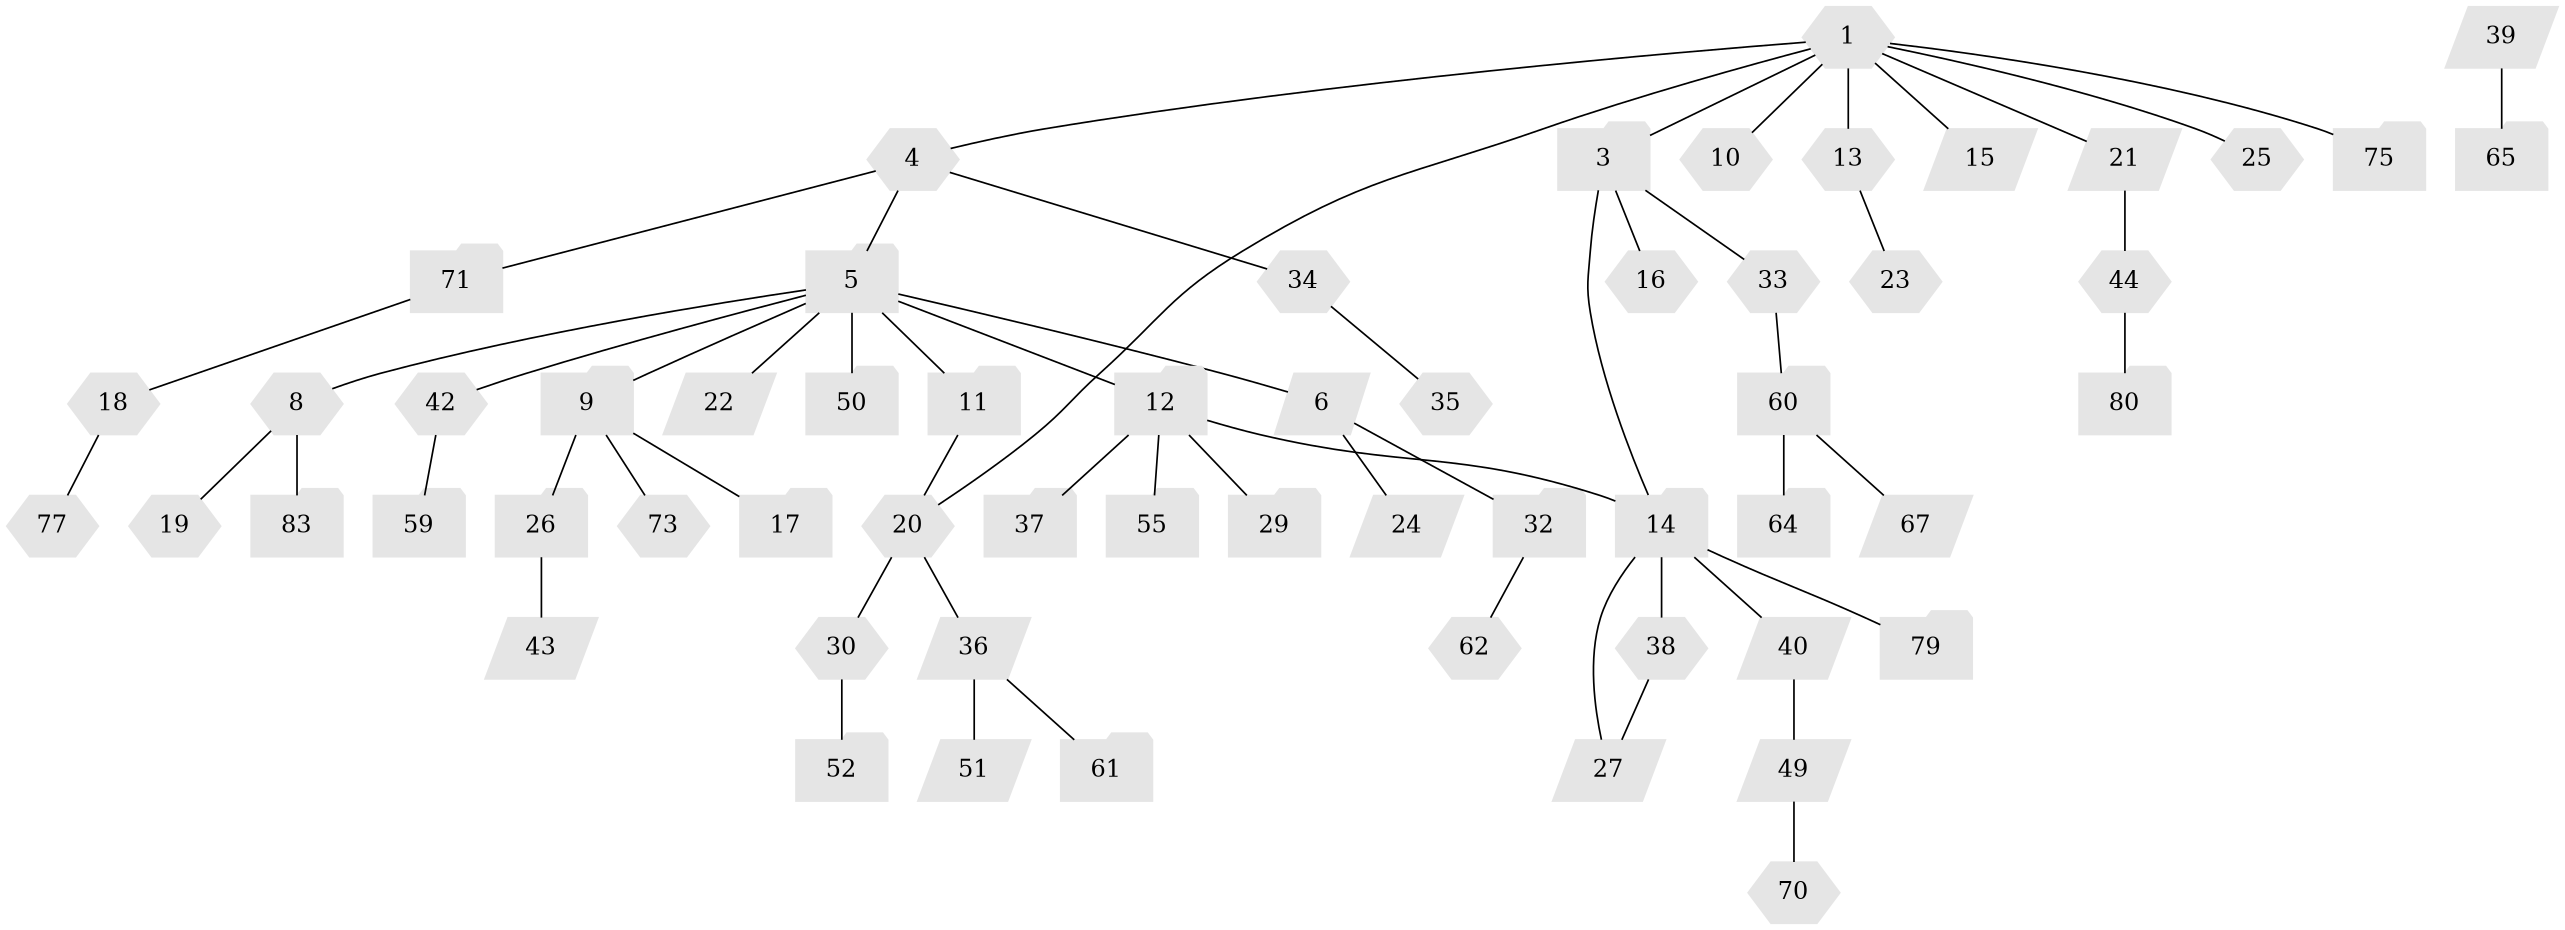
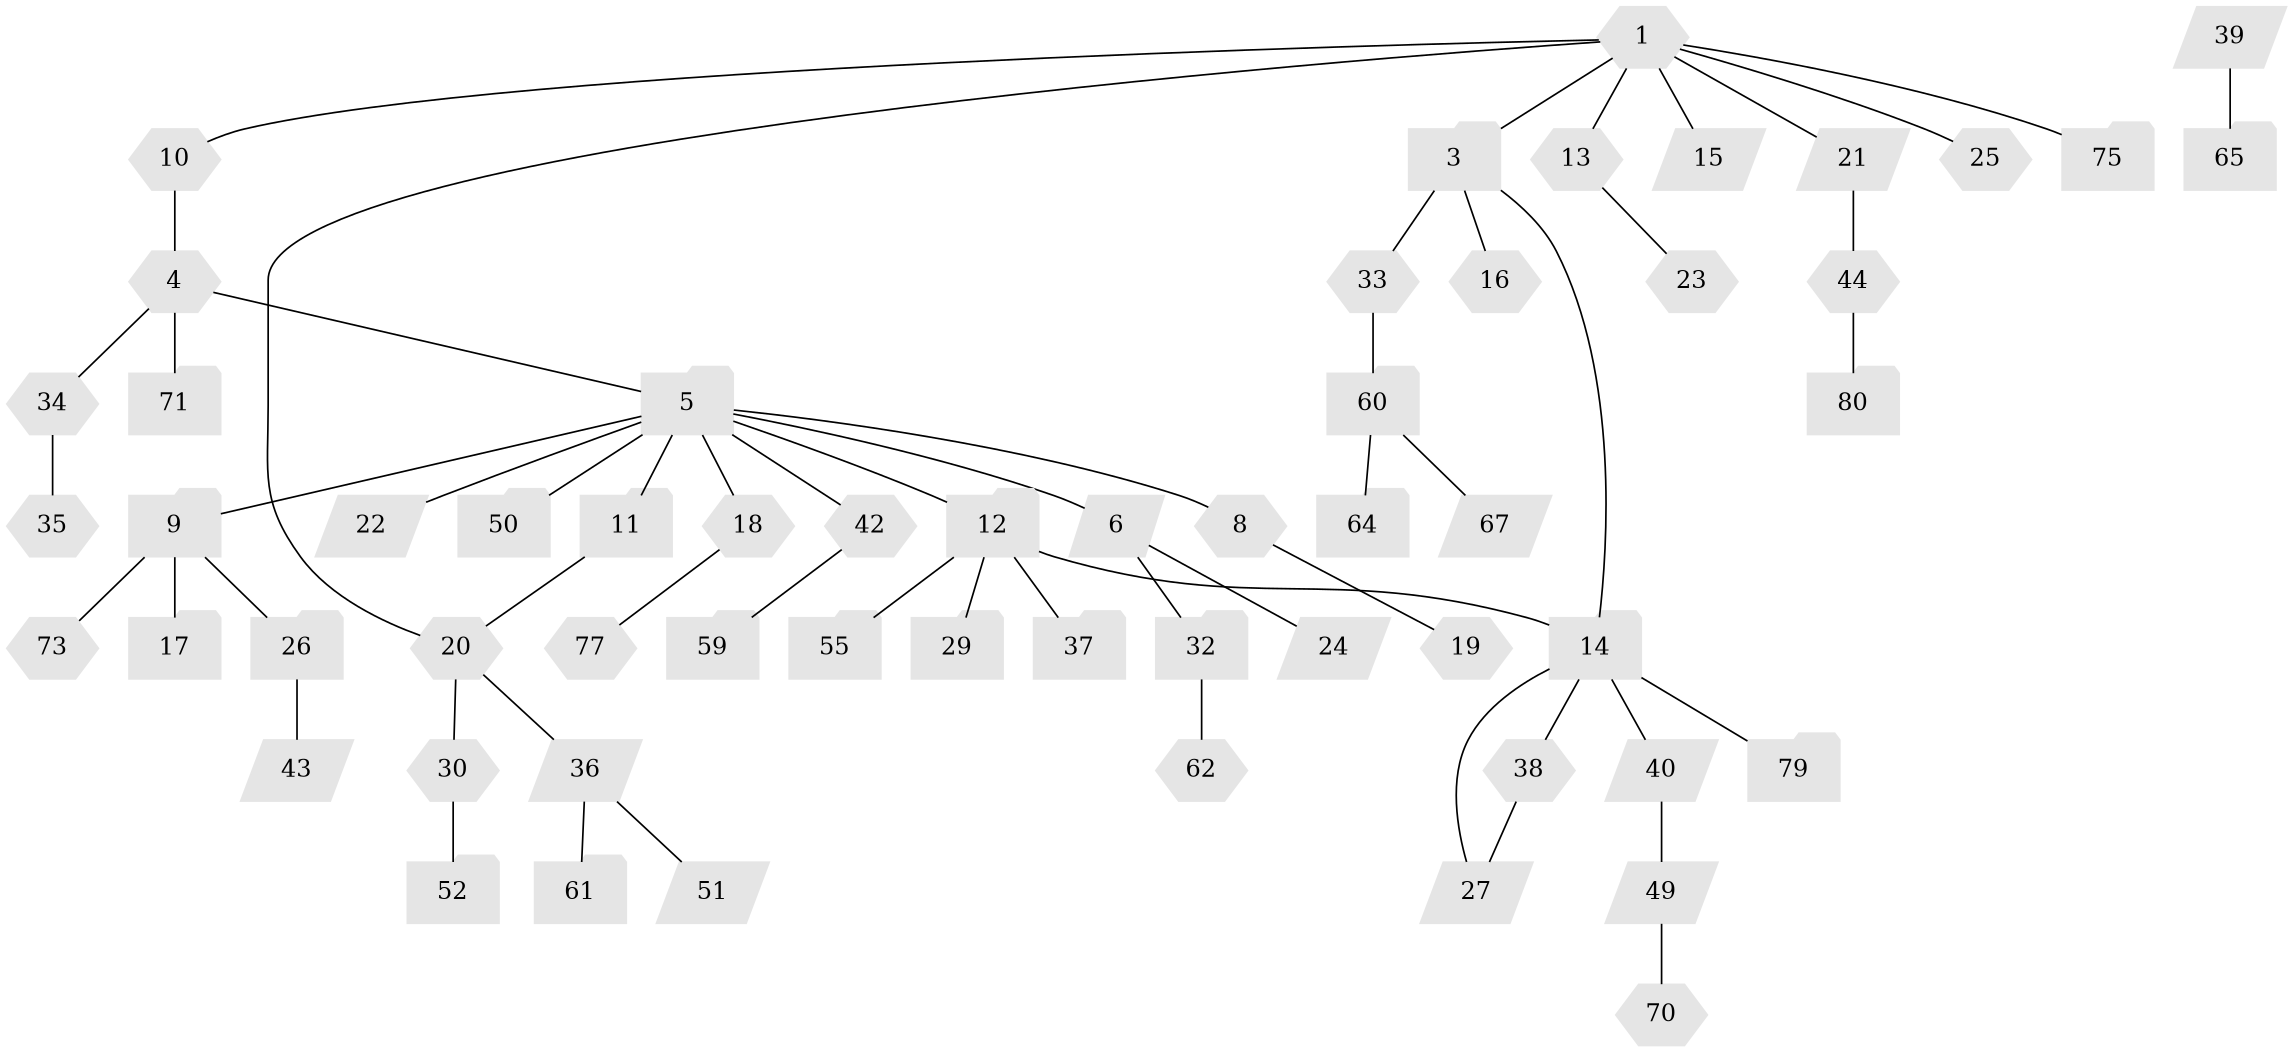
(1377, 83) -> (175, 221)
(280, 345) -> (718, 465)
(297, 526) -> none
